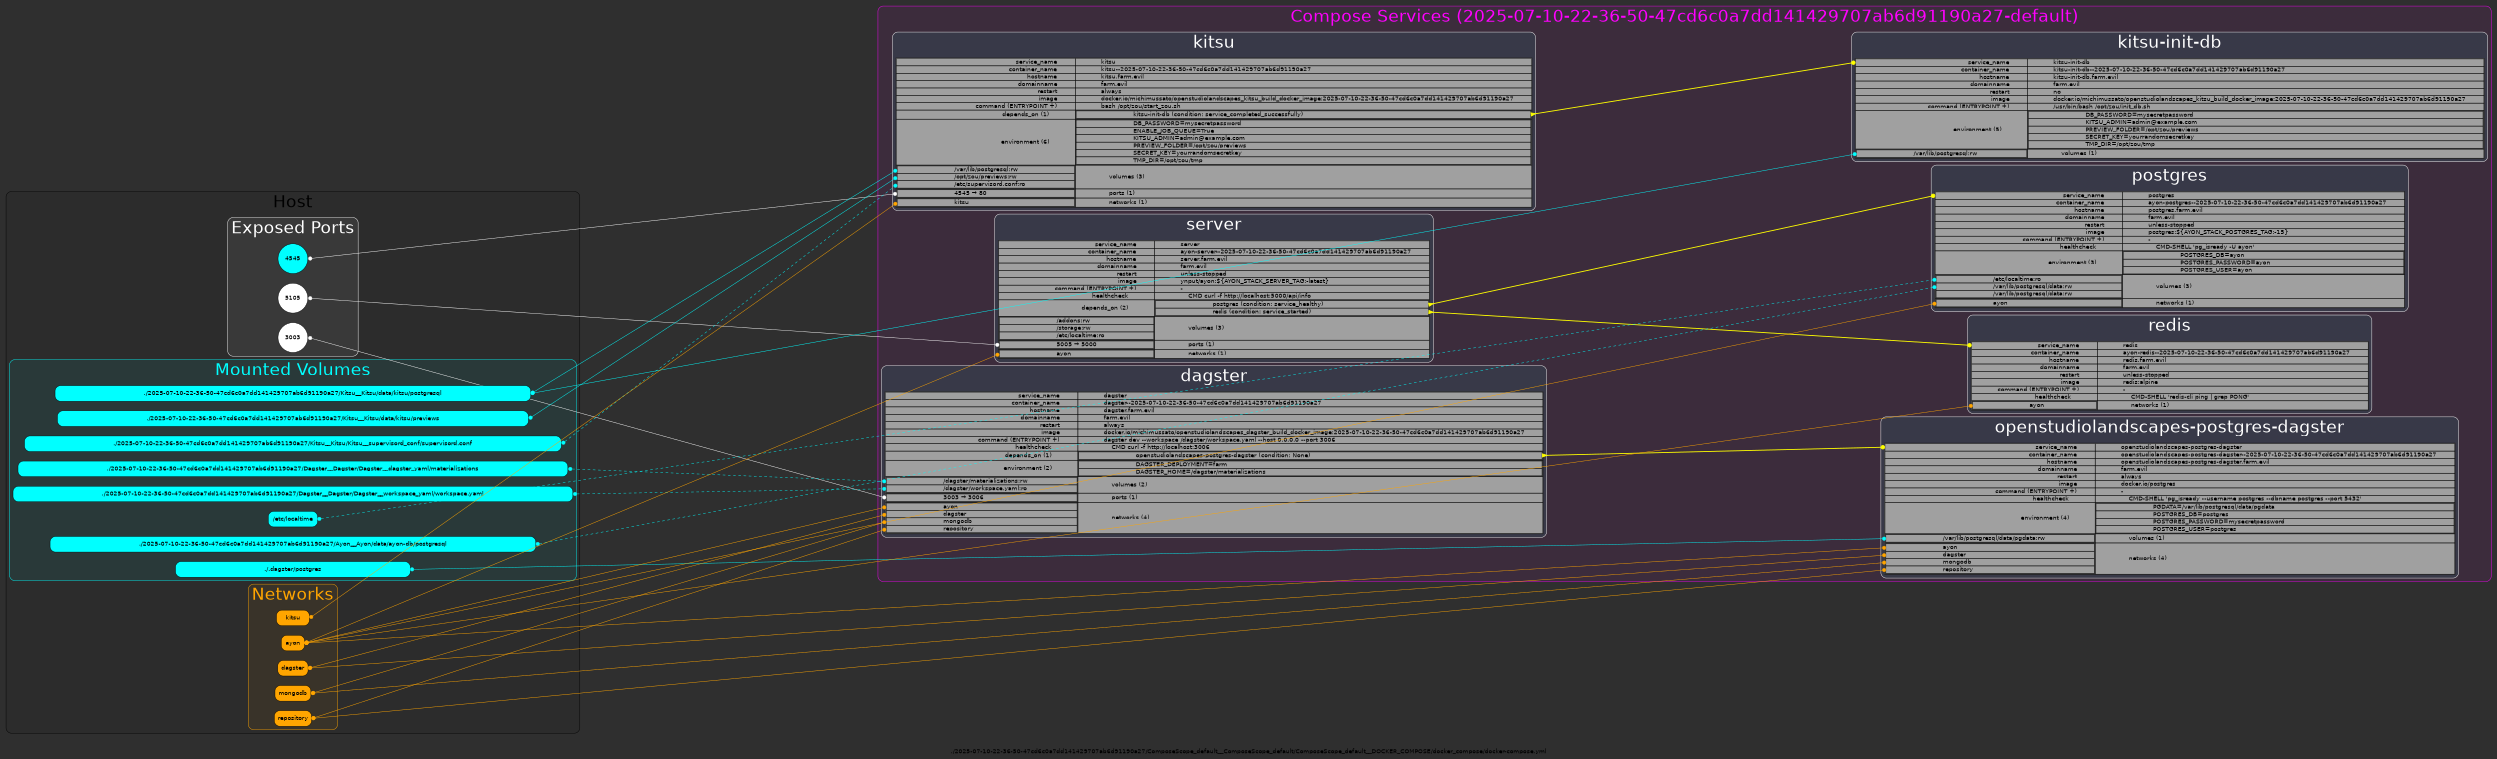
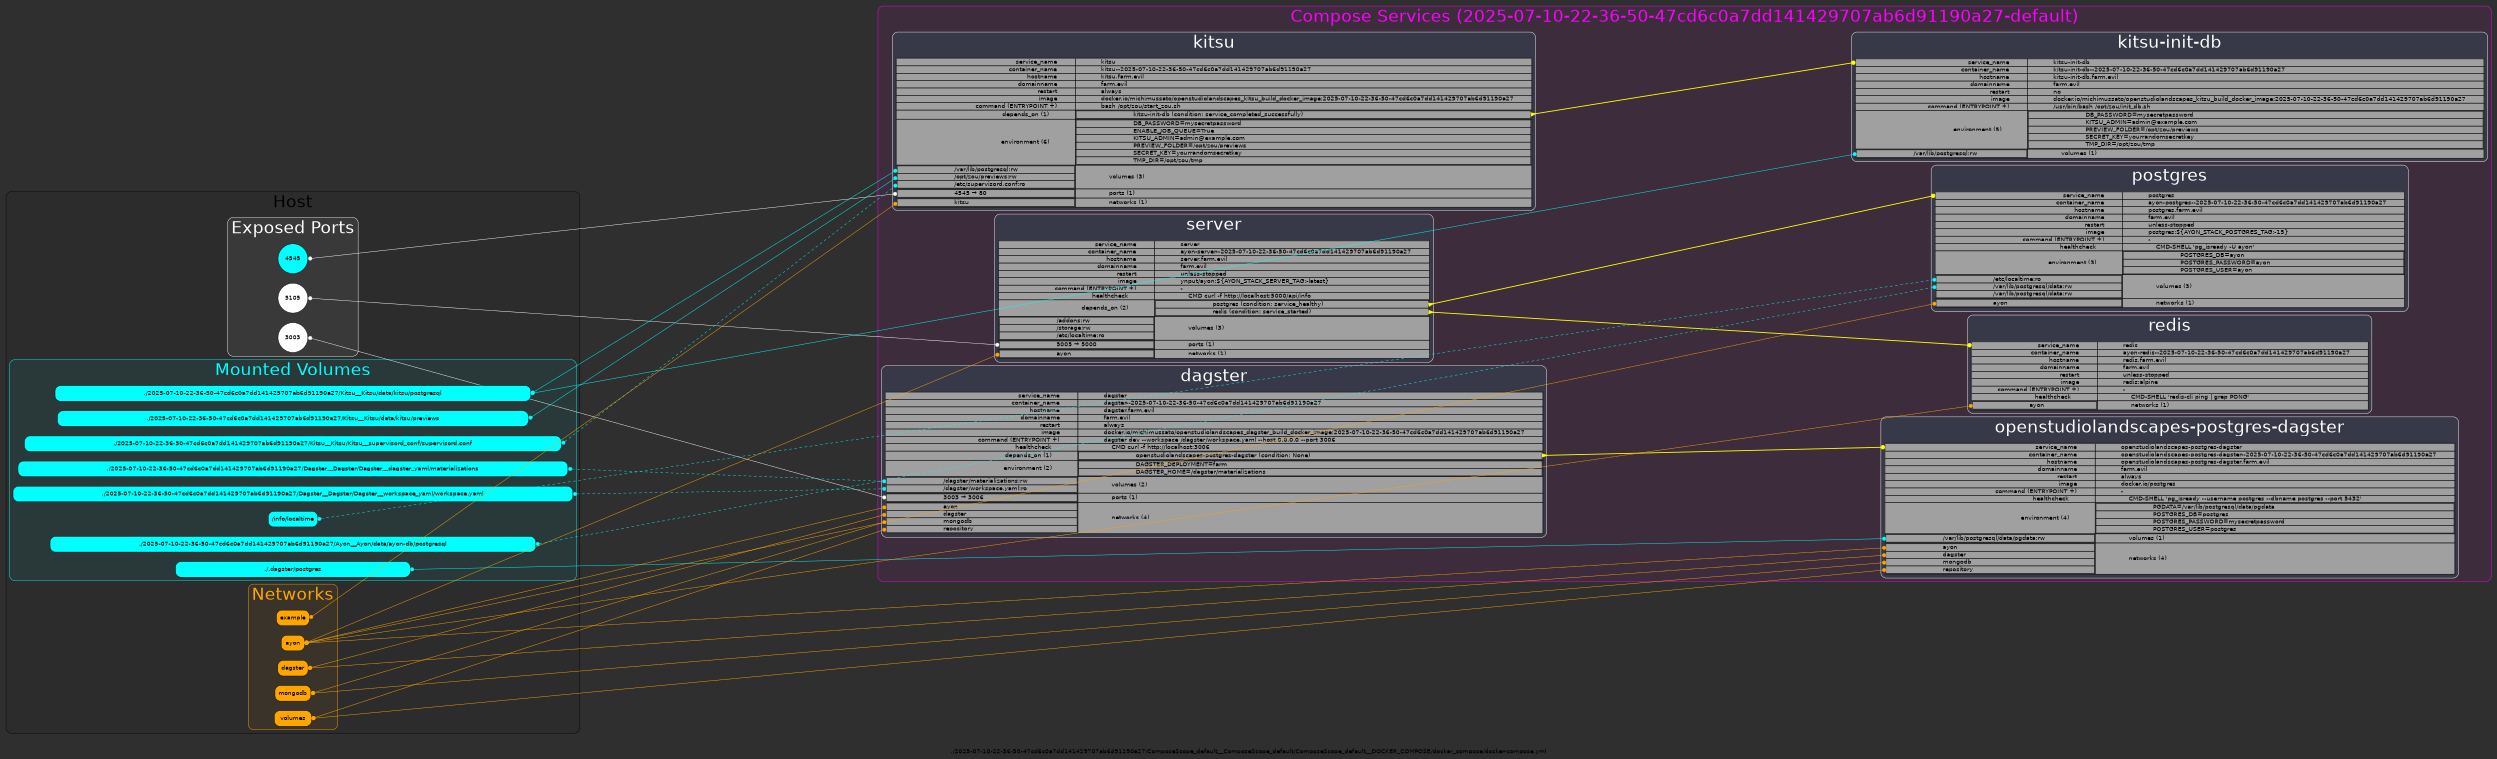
(293, 519) -> (293, 519)
(293, 618) -> (293, 618)
(293, 718) -> (293, 718)
